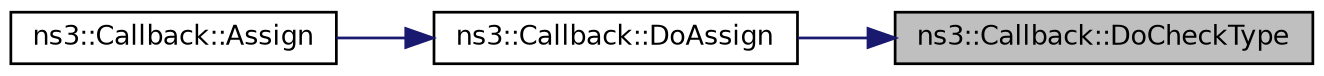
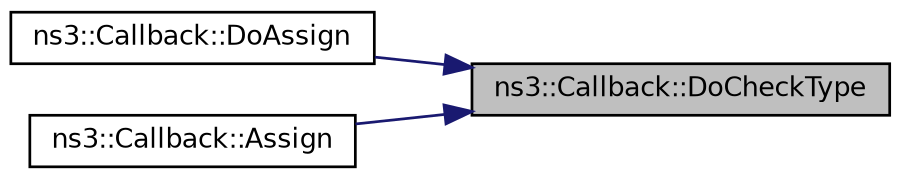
(371, 38) -> (400, 119)
